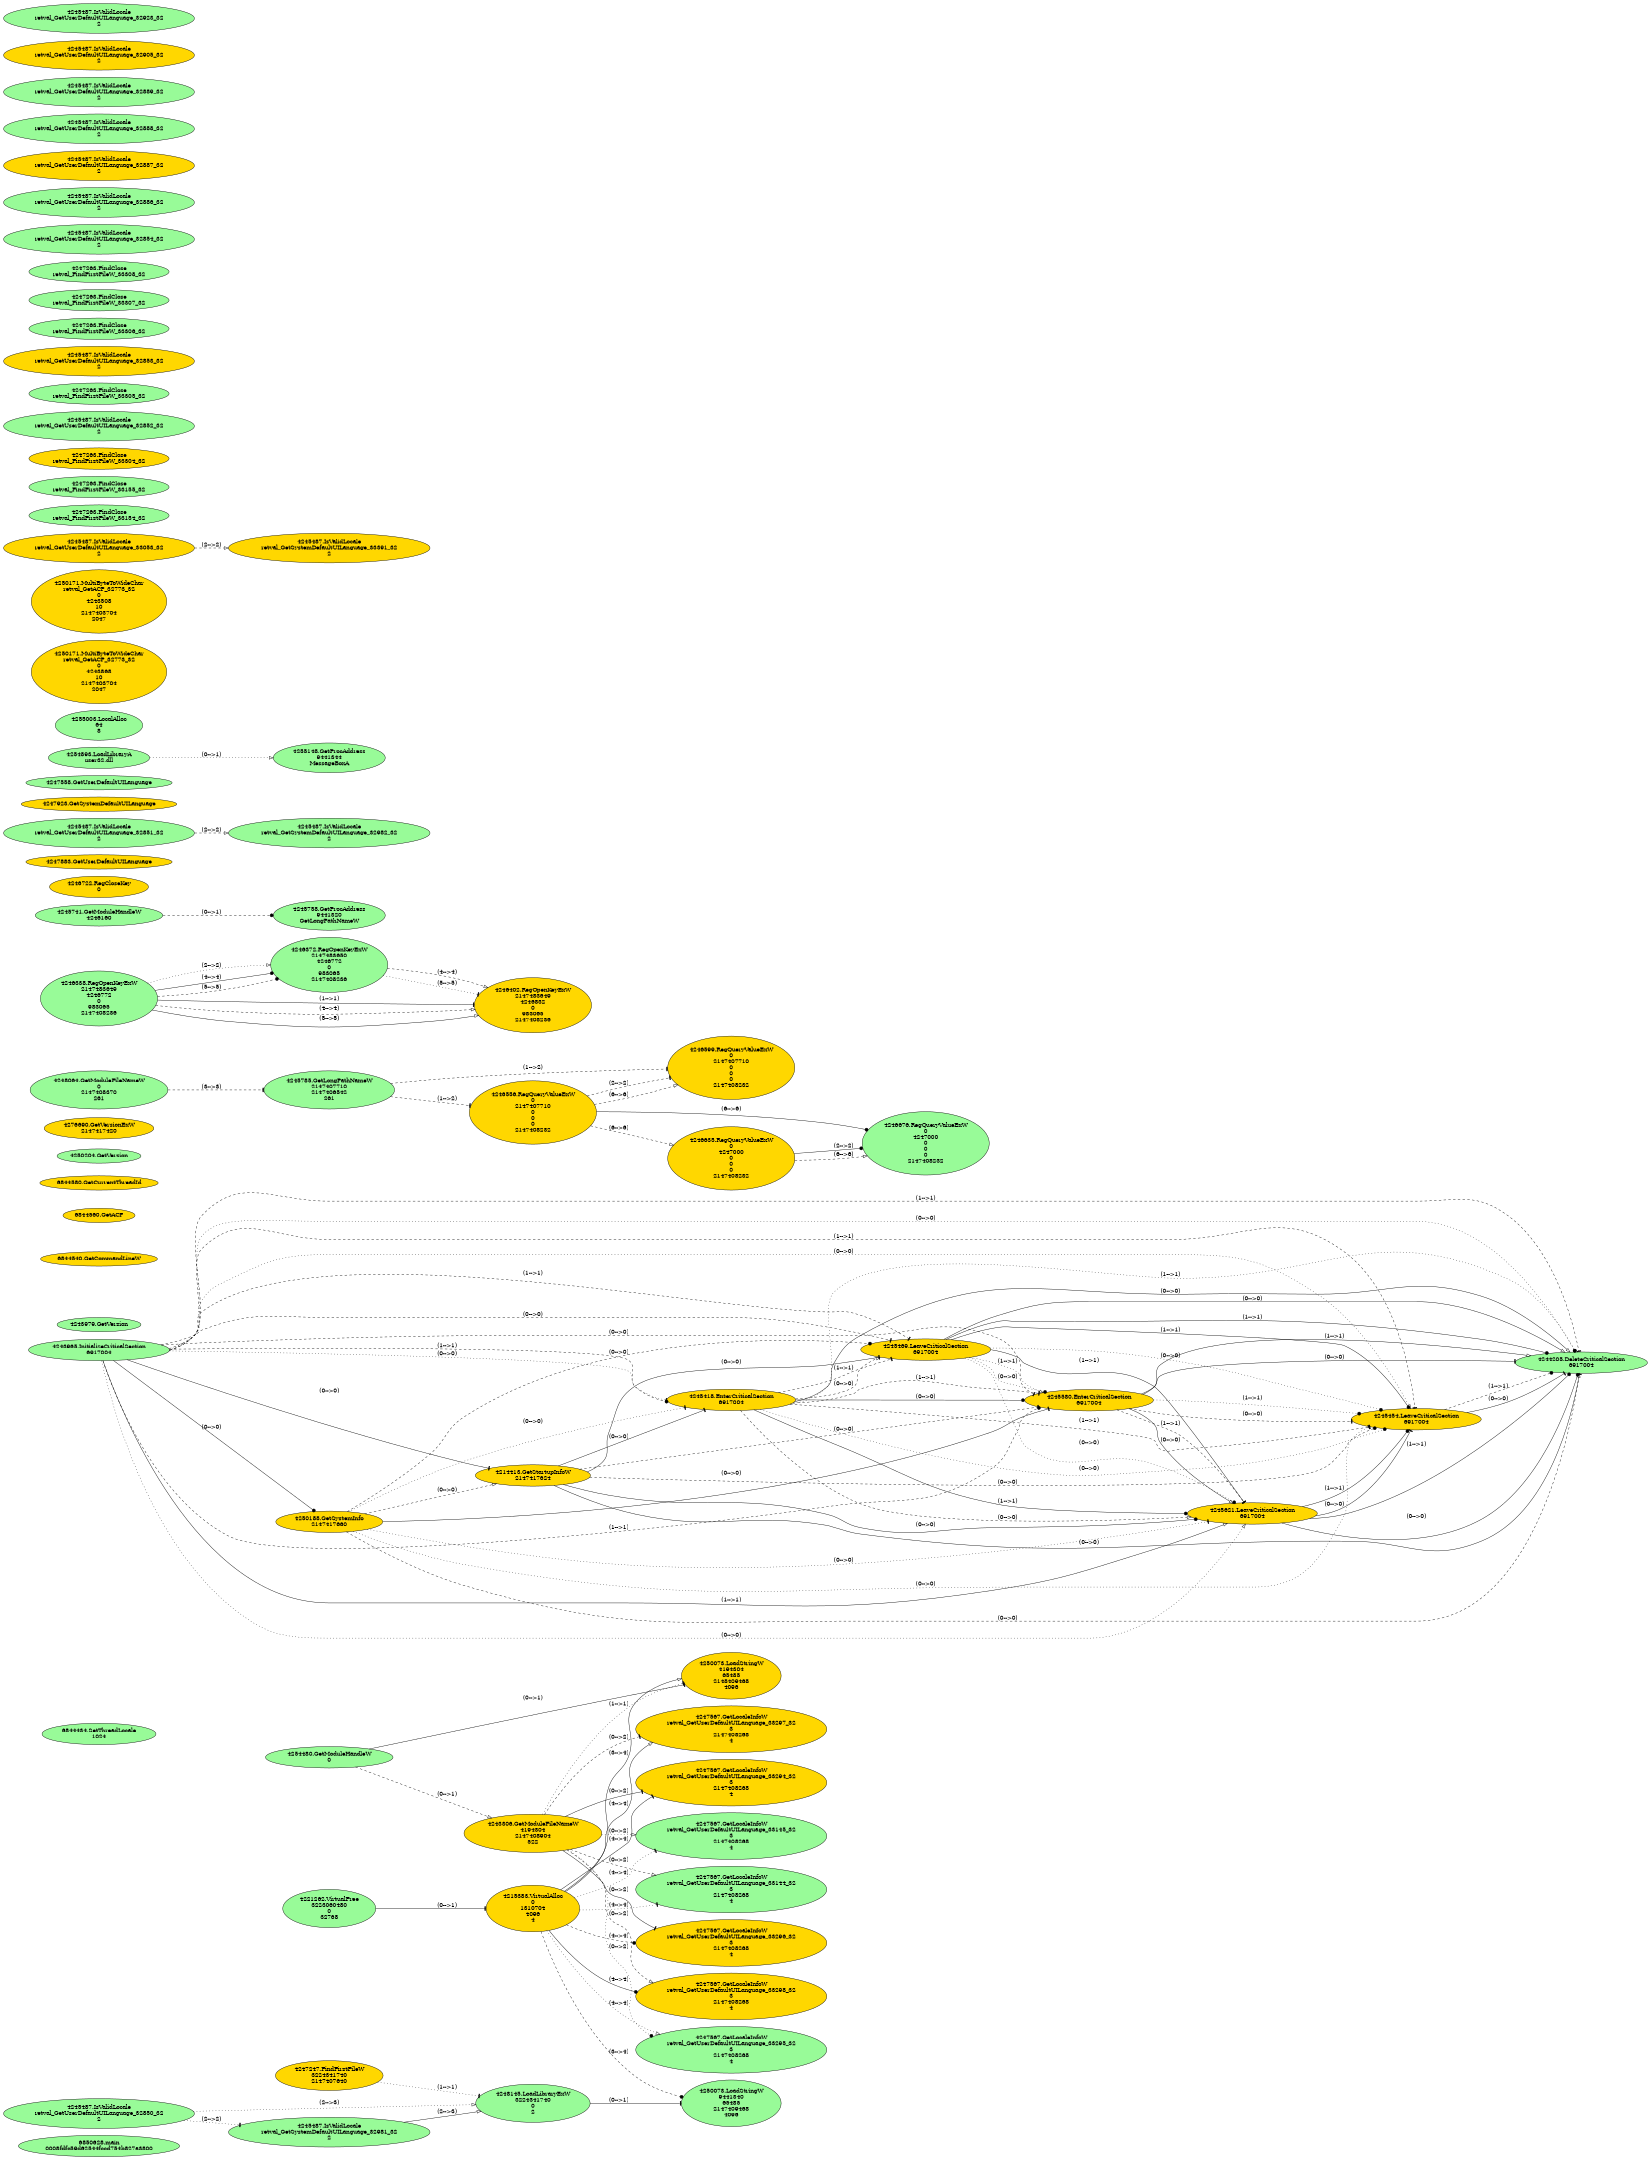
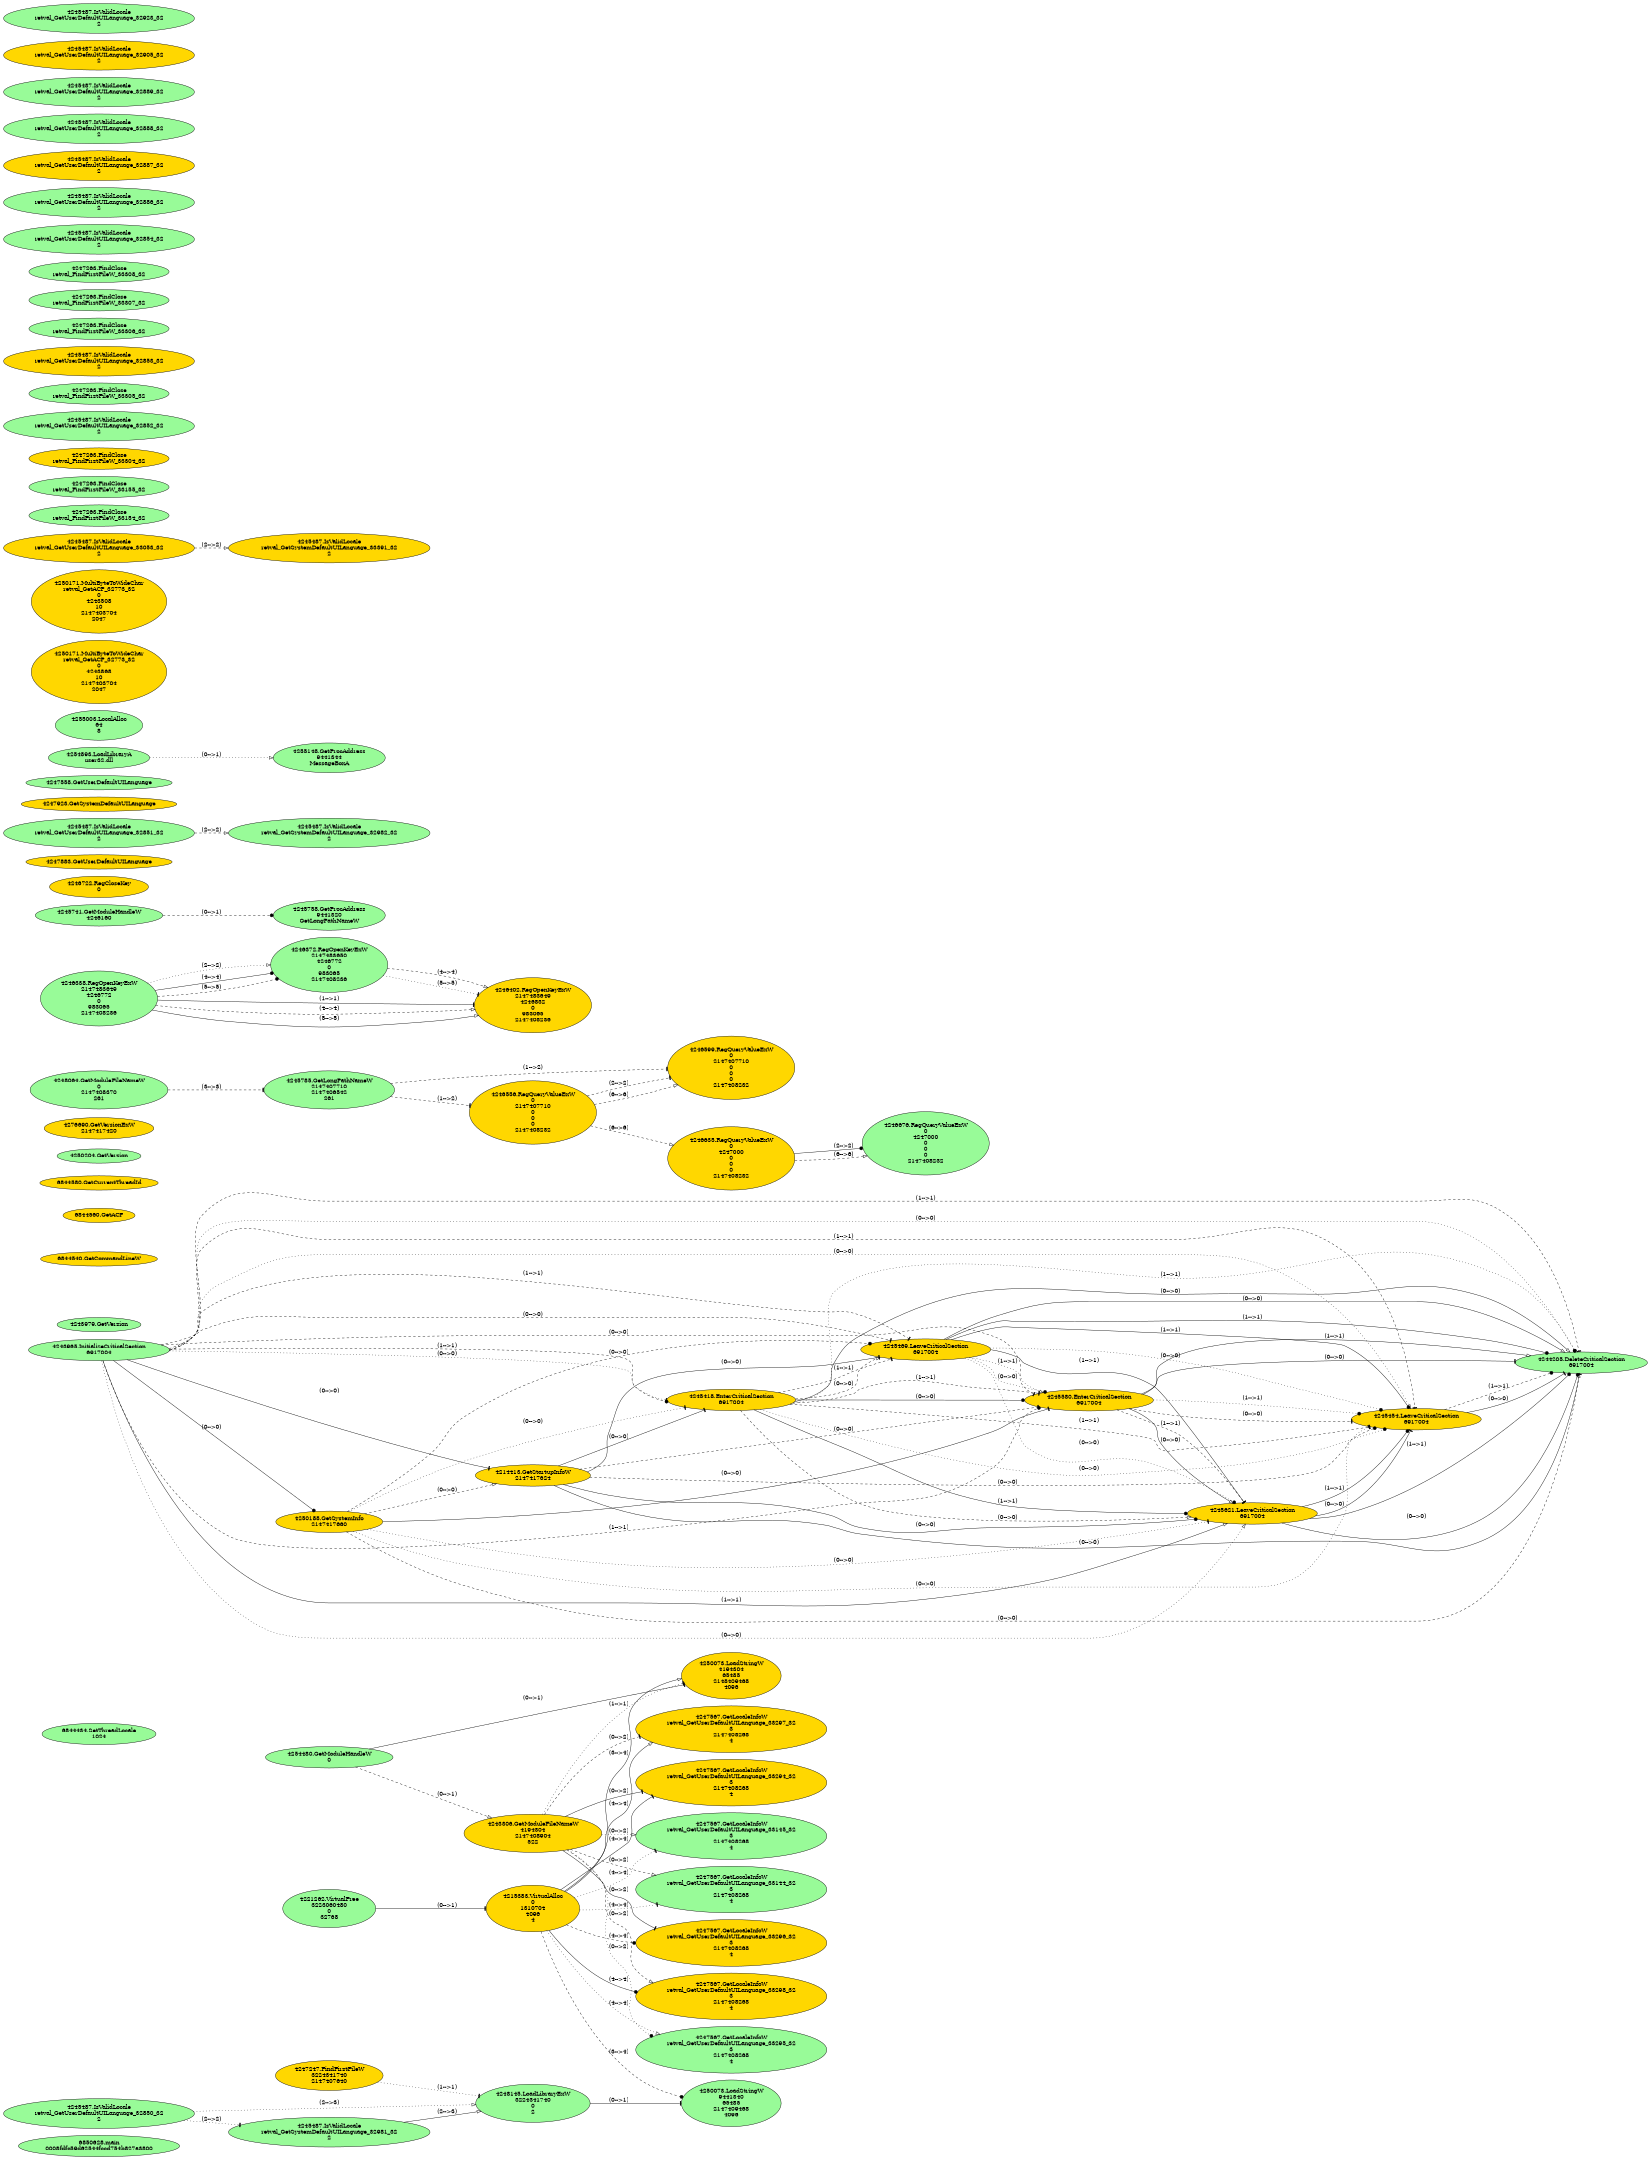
(731, 1115) -> none
